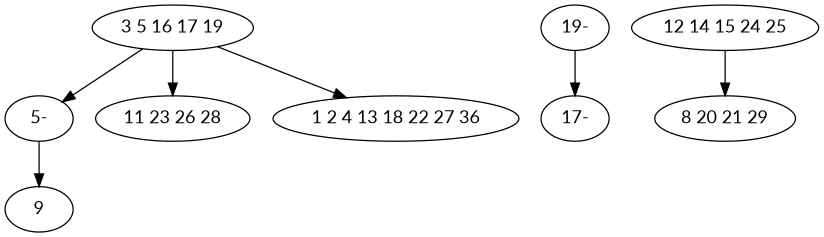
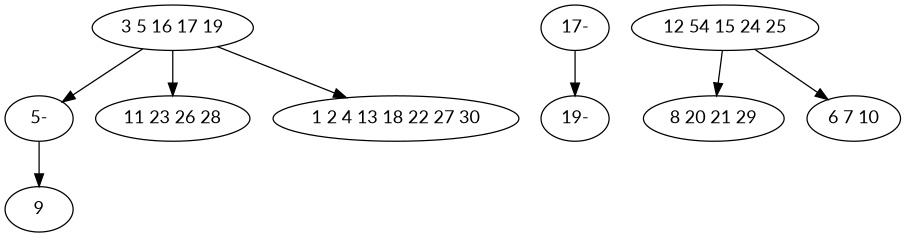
(725, 28) -> (725, 28)
(575, 67) -> (575, 67)
(396, 119) -> (396, 119)
none -> (854, 119)
